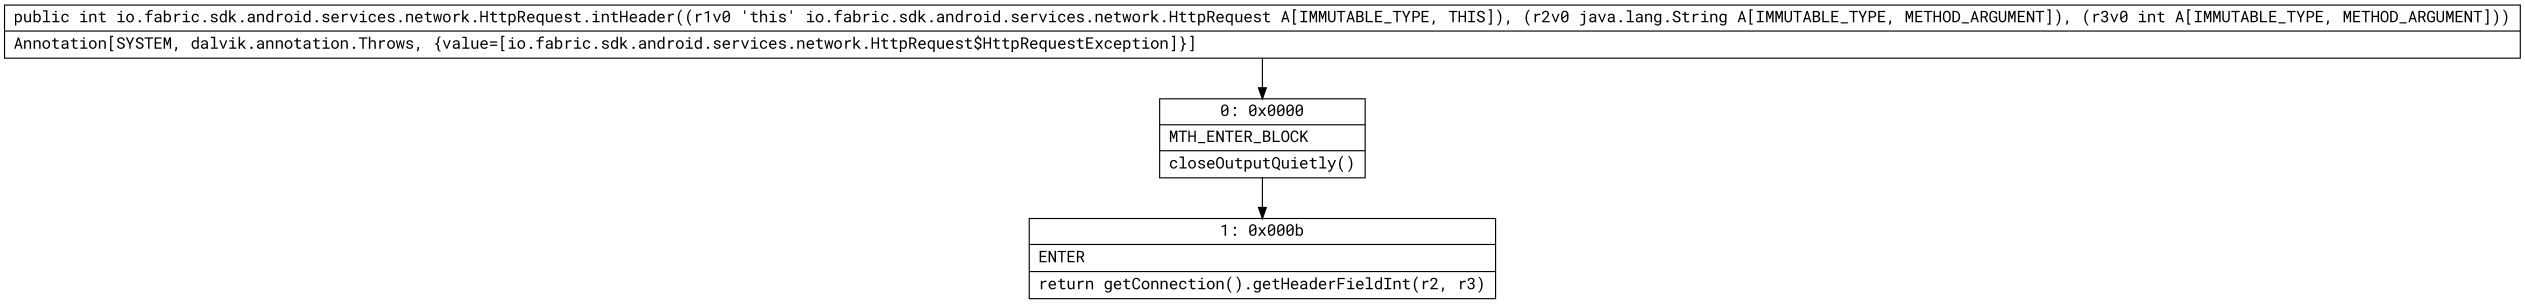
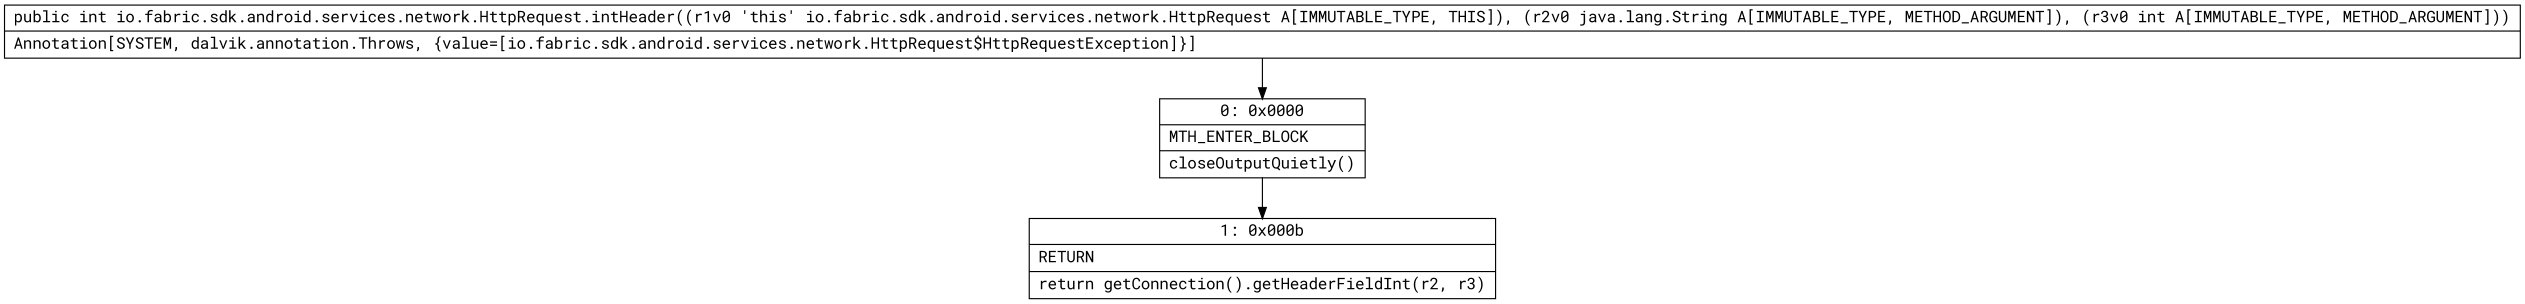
(1062, 257) -> (1066, 257)
